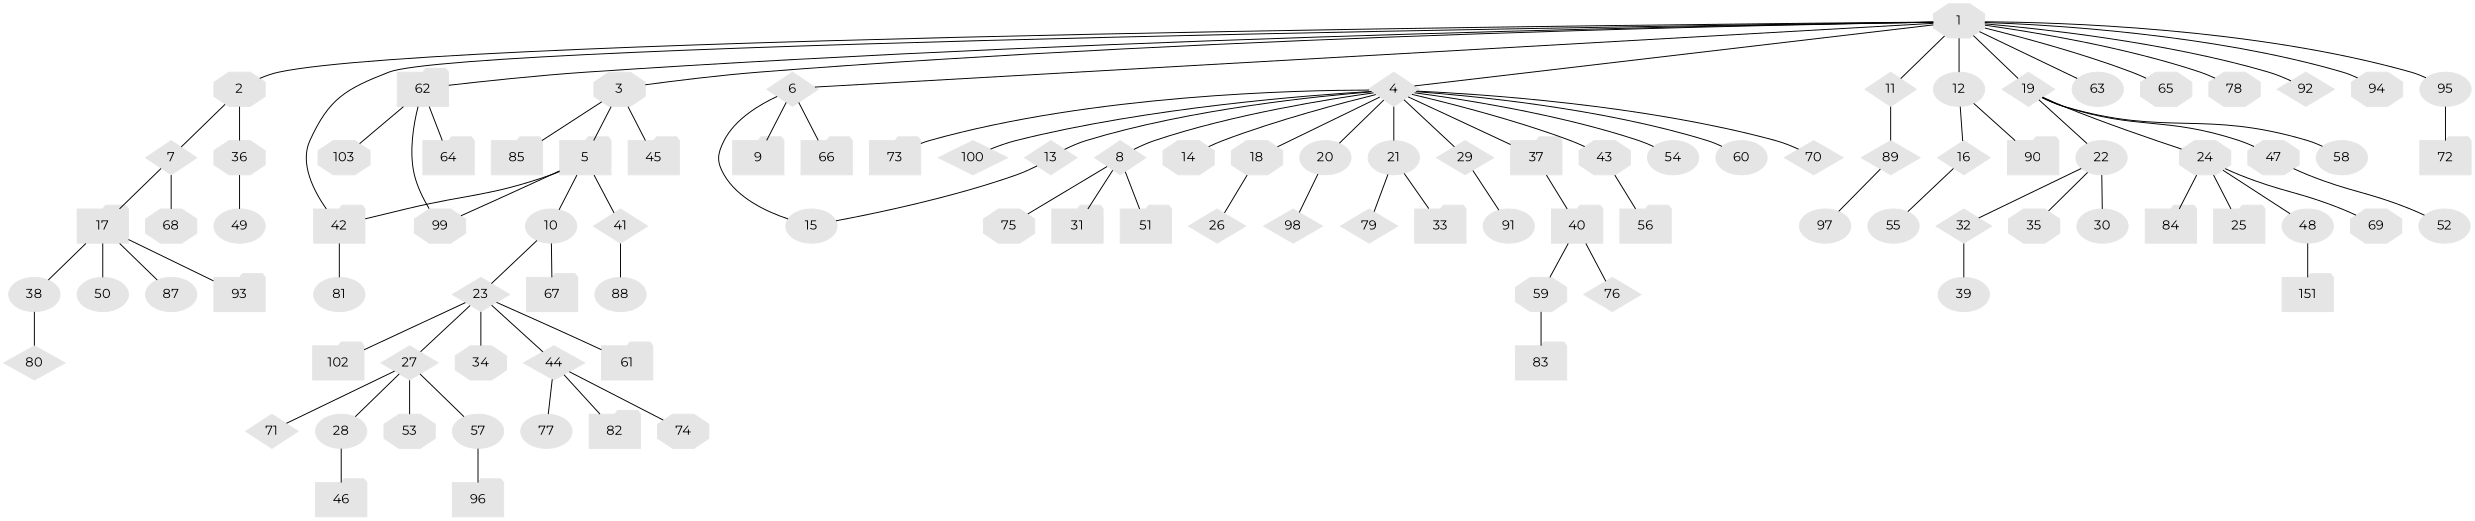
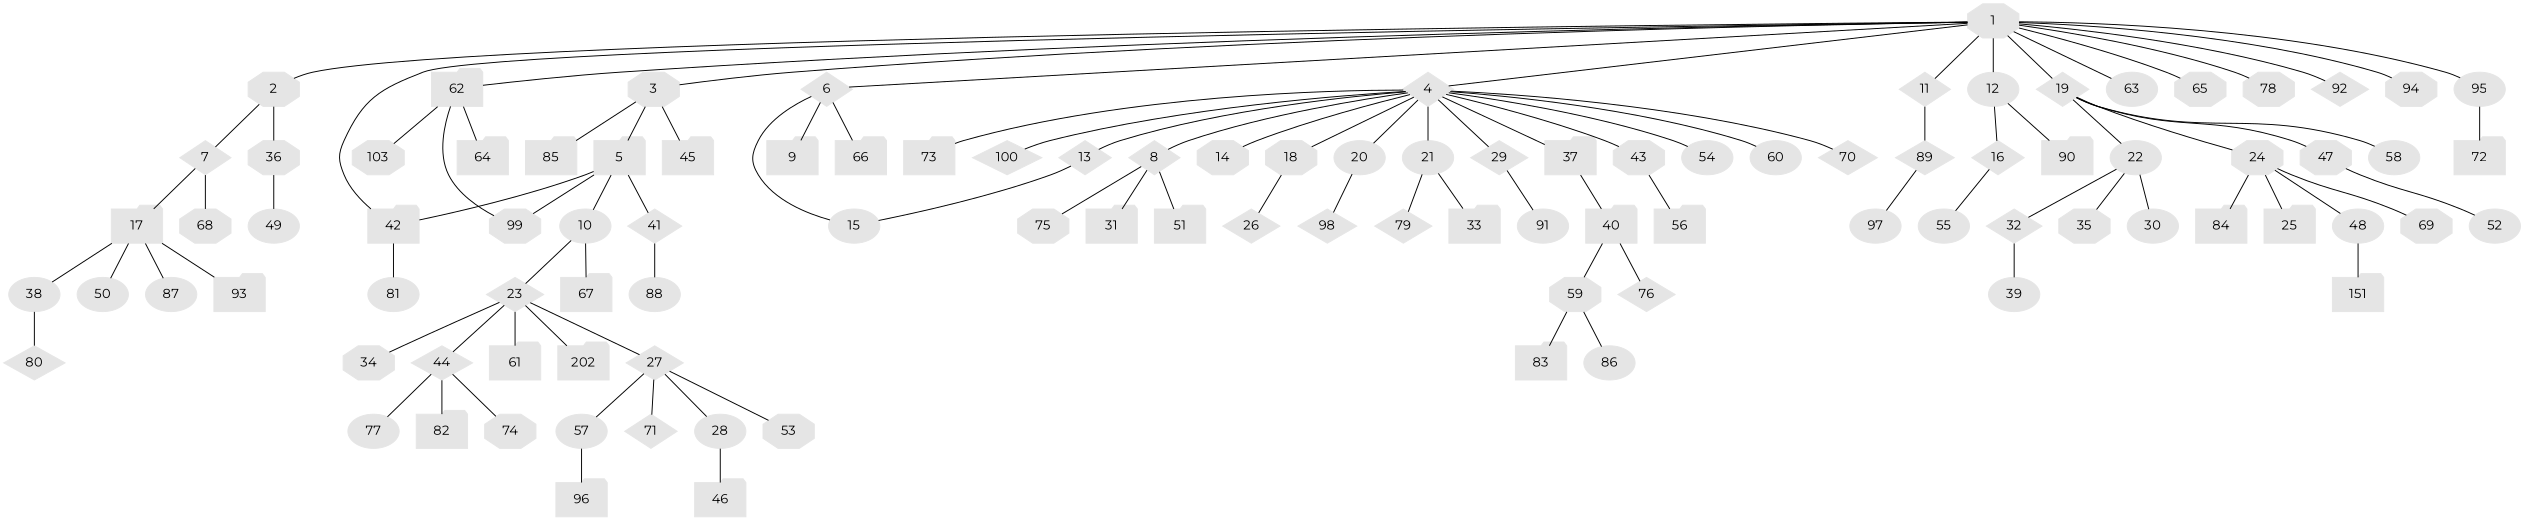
(338, 363) -> (583, 363)
none -> (1609, 363)
